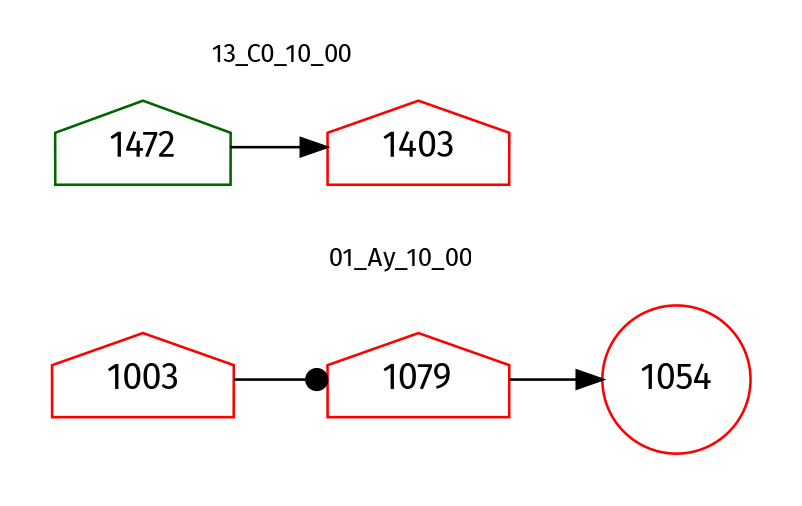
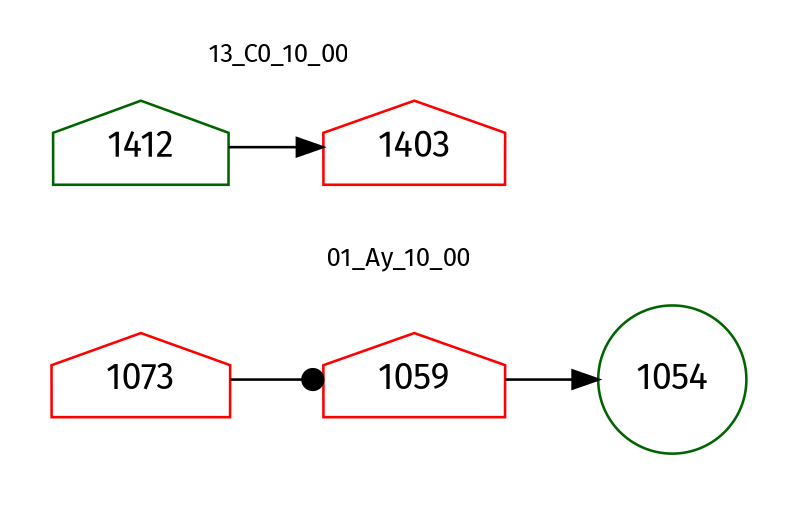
(143, 147) -> (141, 147)
(143, 380) -> (141, 380)
(418, 380) -> (414, 380)
(676, 380) -> (672, 380)
